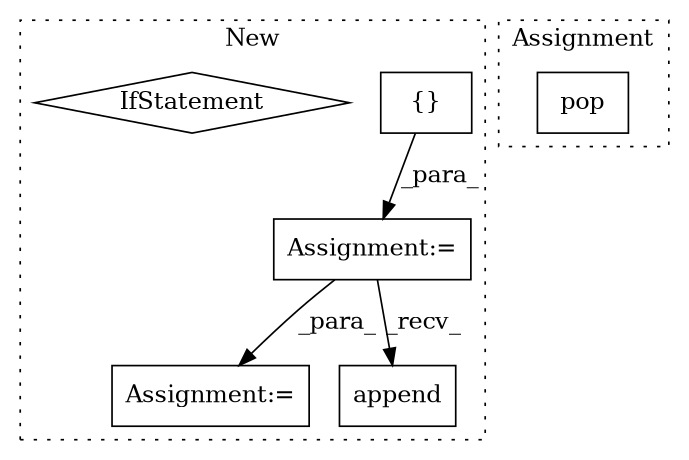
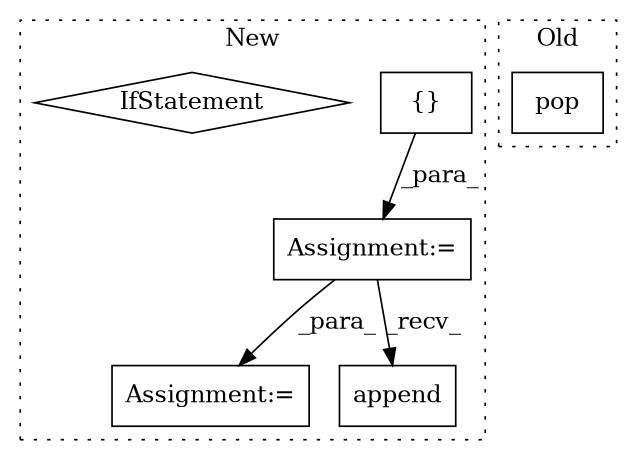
(584, 40) -> (558, 40)
